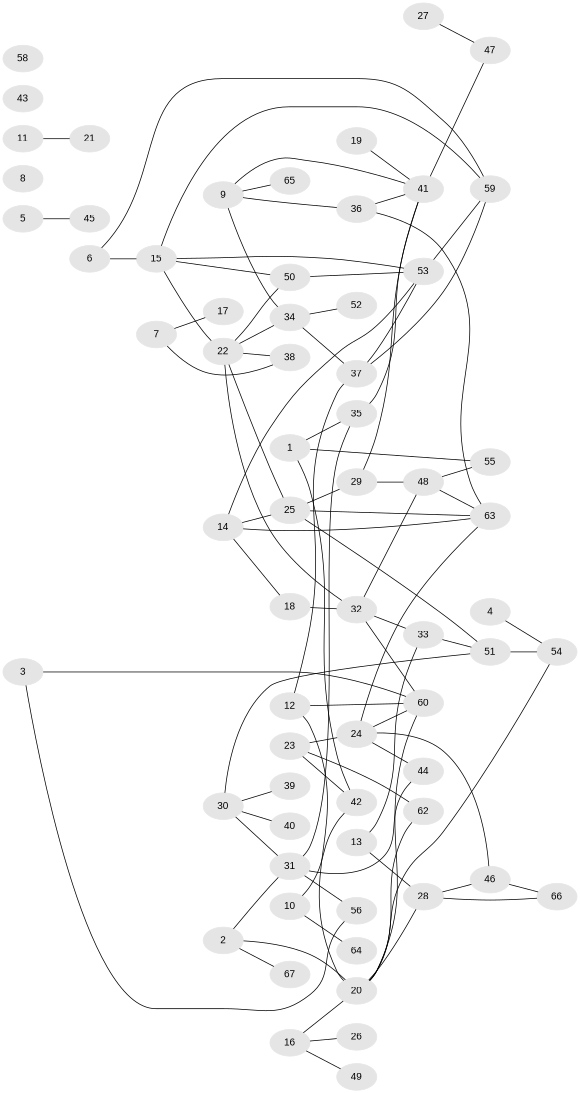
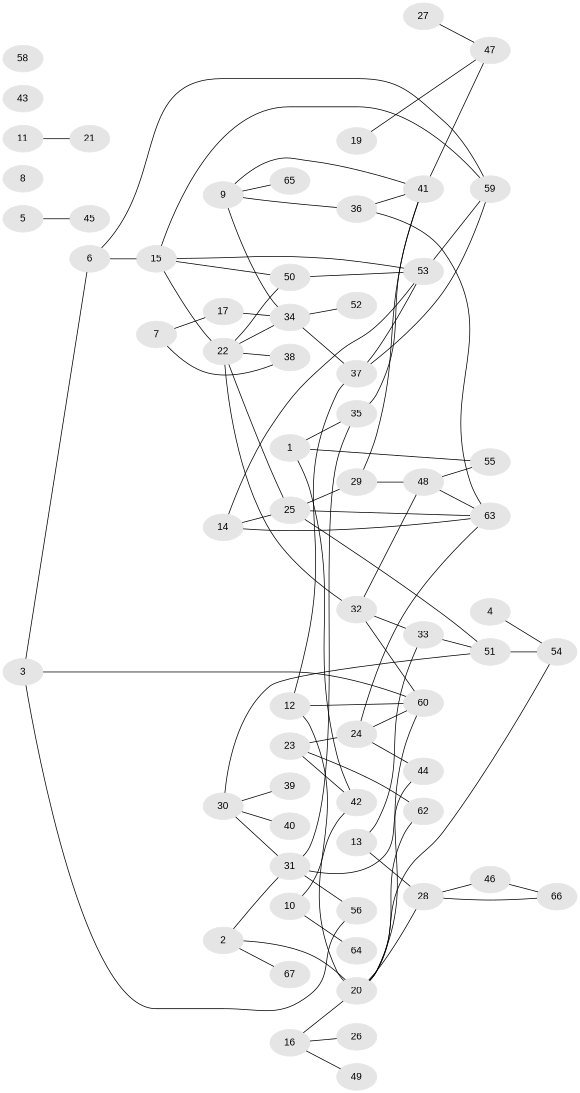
(390, 165) -> (423, 96)
none -> (251, 314)
none -> (56, 465)
(290, 607) -> none
(461, 773) -> none
